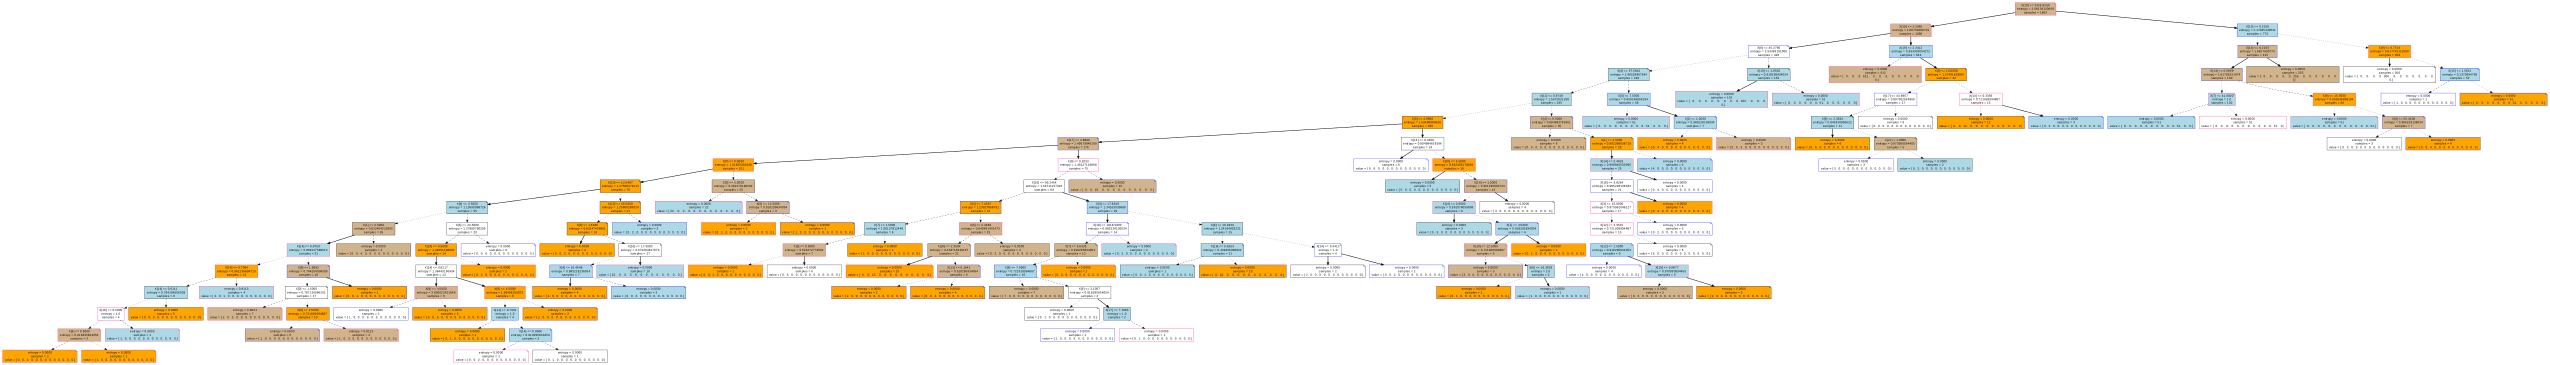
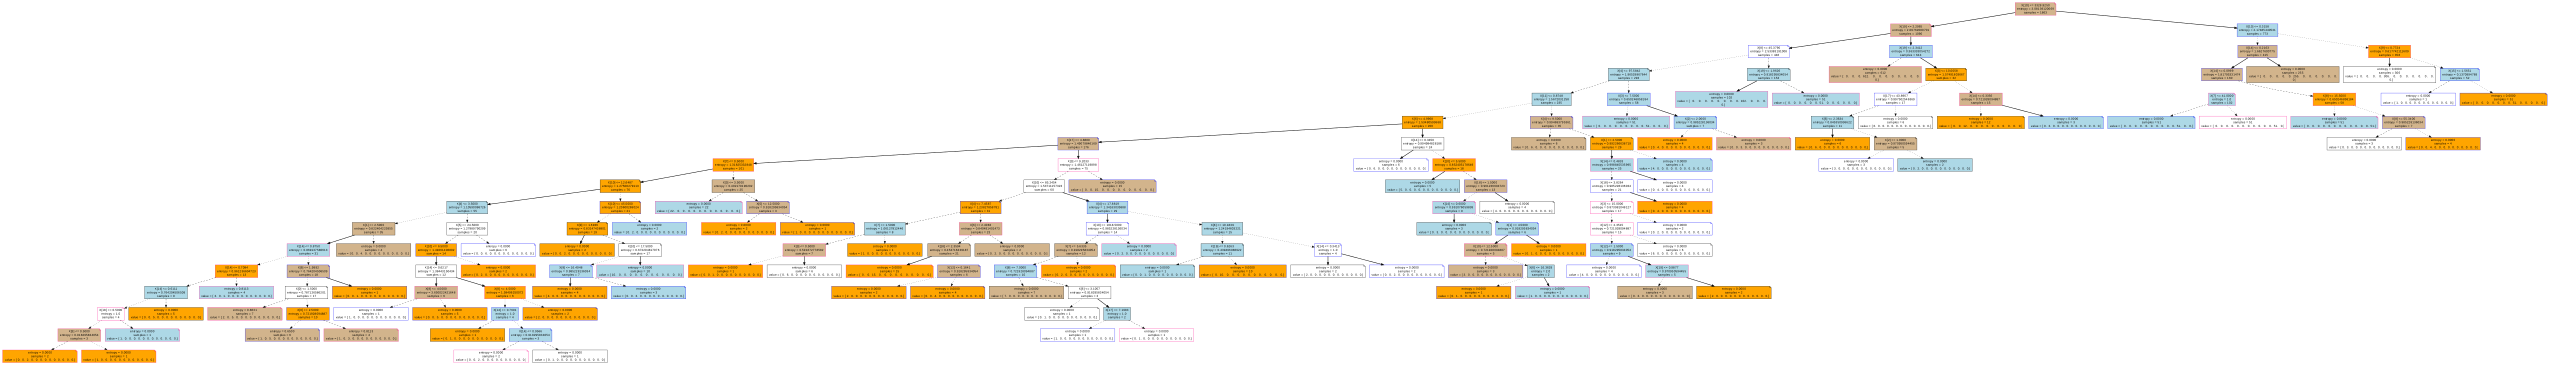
(2222, 86) -> none
(1981, 99) -> (1981, 99)
none -> (1612, 238)
(953, 260) -> none
